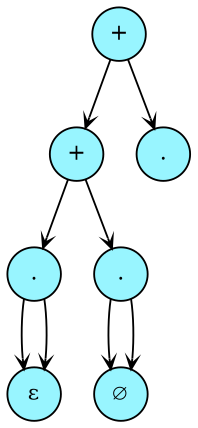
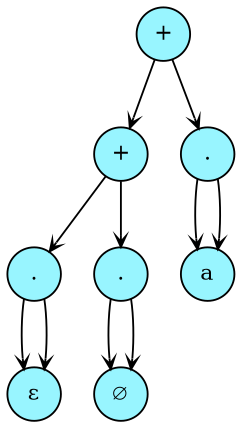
none -> (208, 274)
